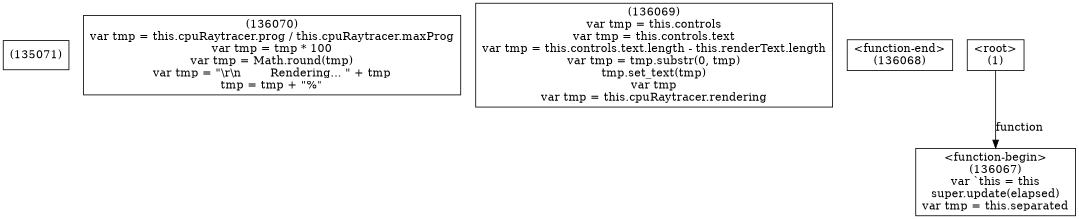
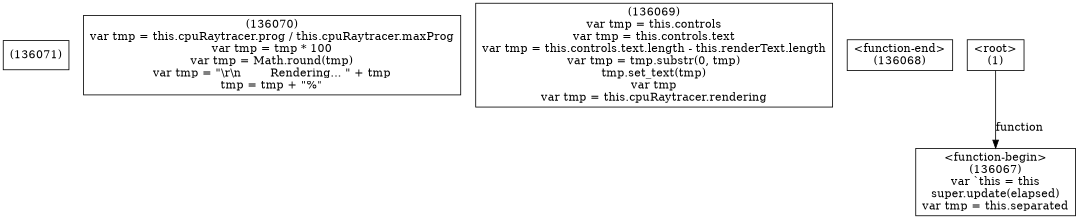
(36, 55) -> (36, 55)
